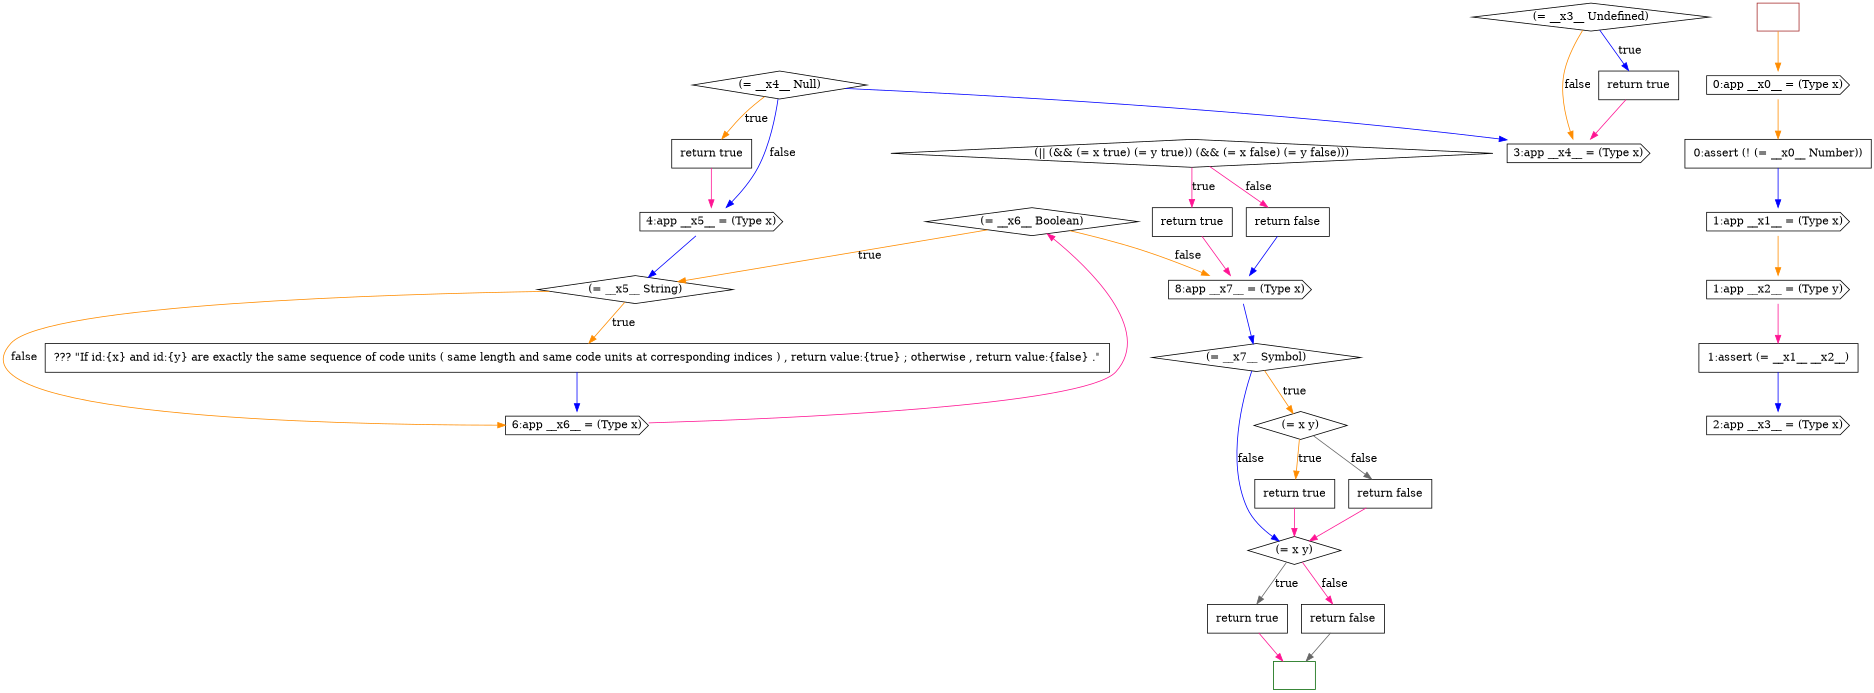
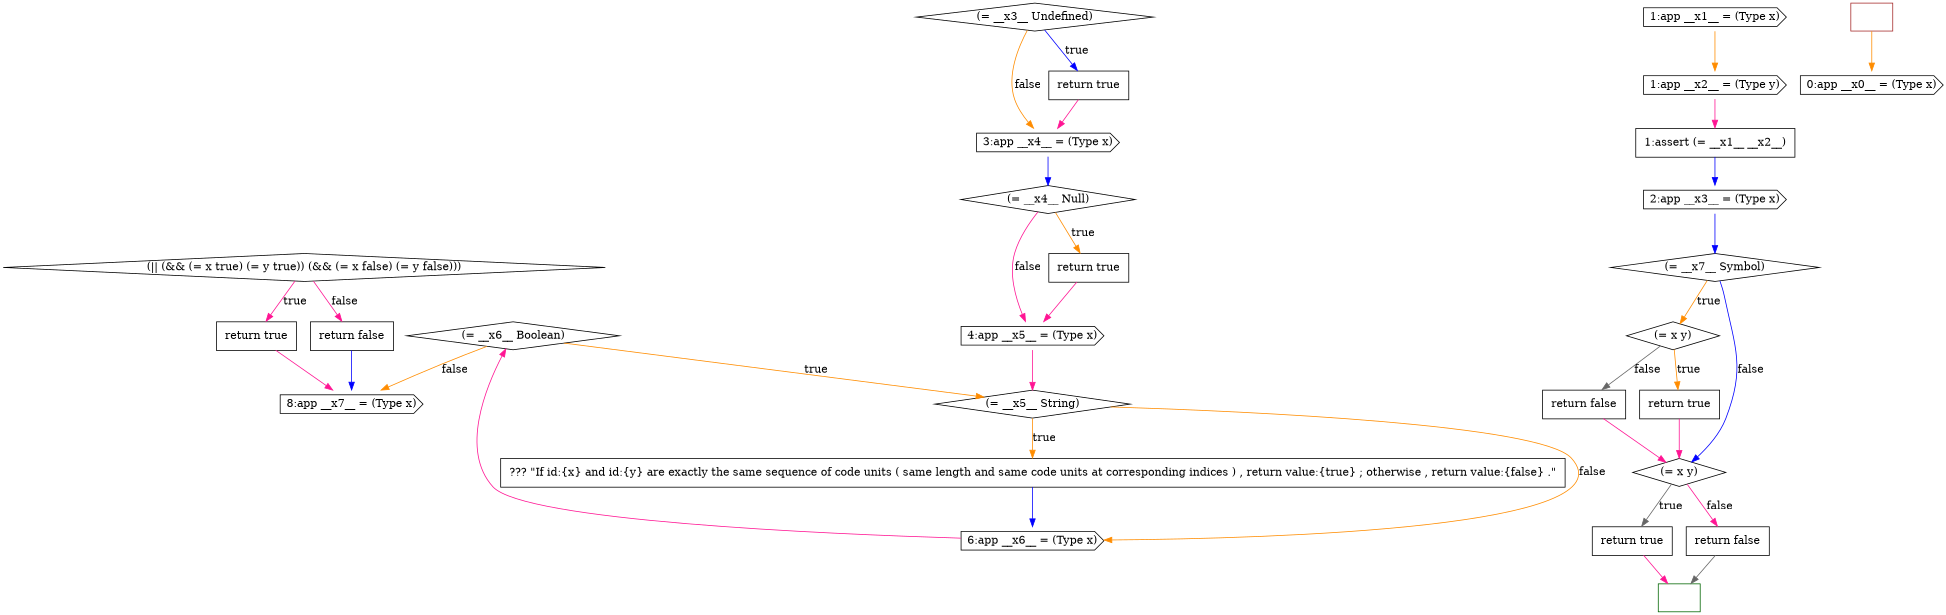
(1173, 108) -> (1048, 167)
(1778, 153) -> none
(764, 155) -> (1013, 260)
(675, 254) -> (1033, 366)
(1247, 320) -> (1715, 230)
